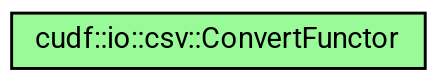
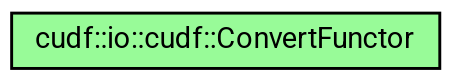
(218, 41) -> (226, 41)
